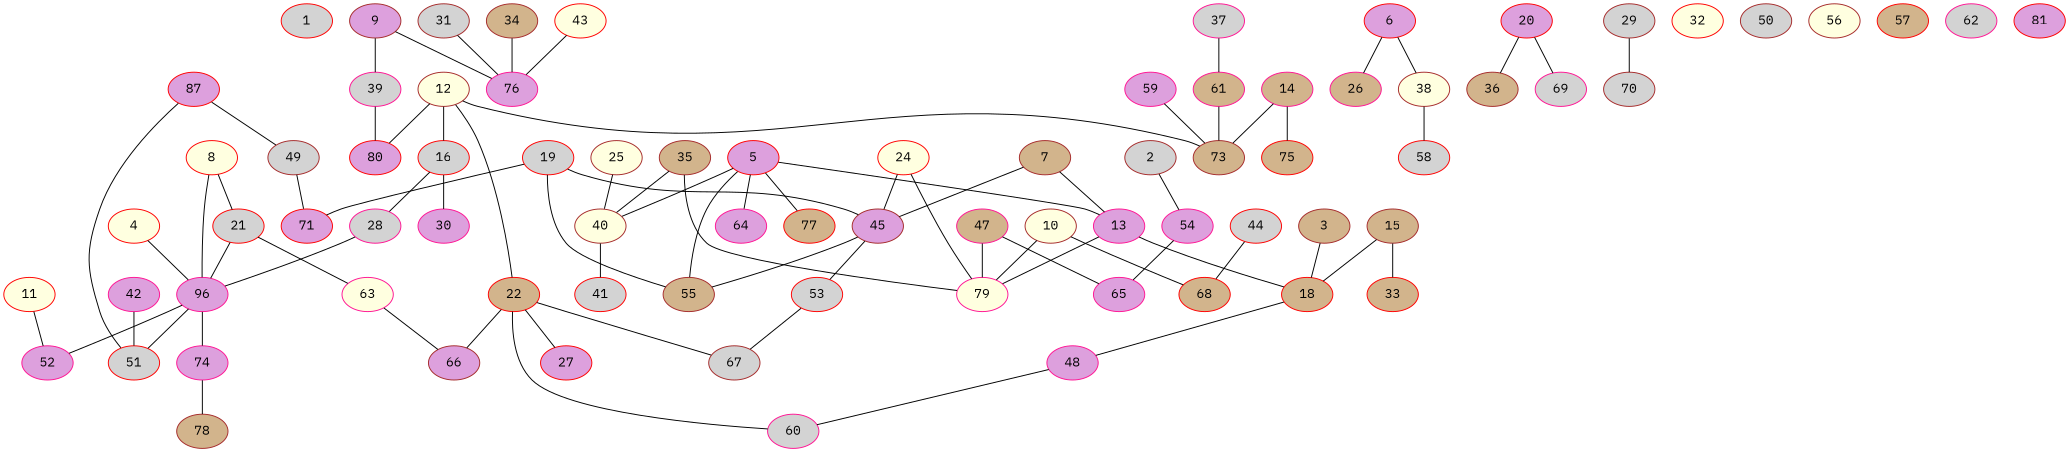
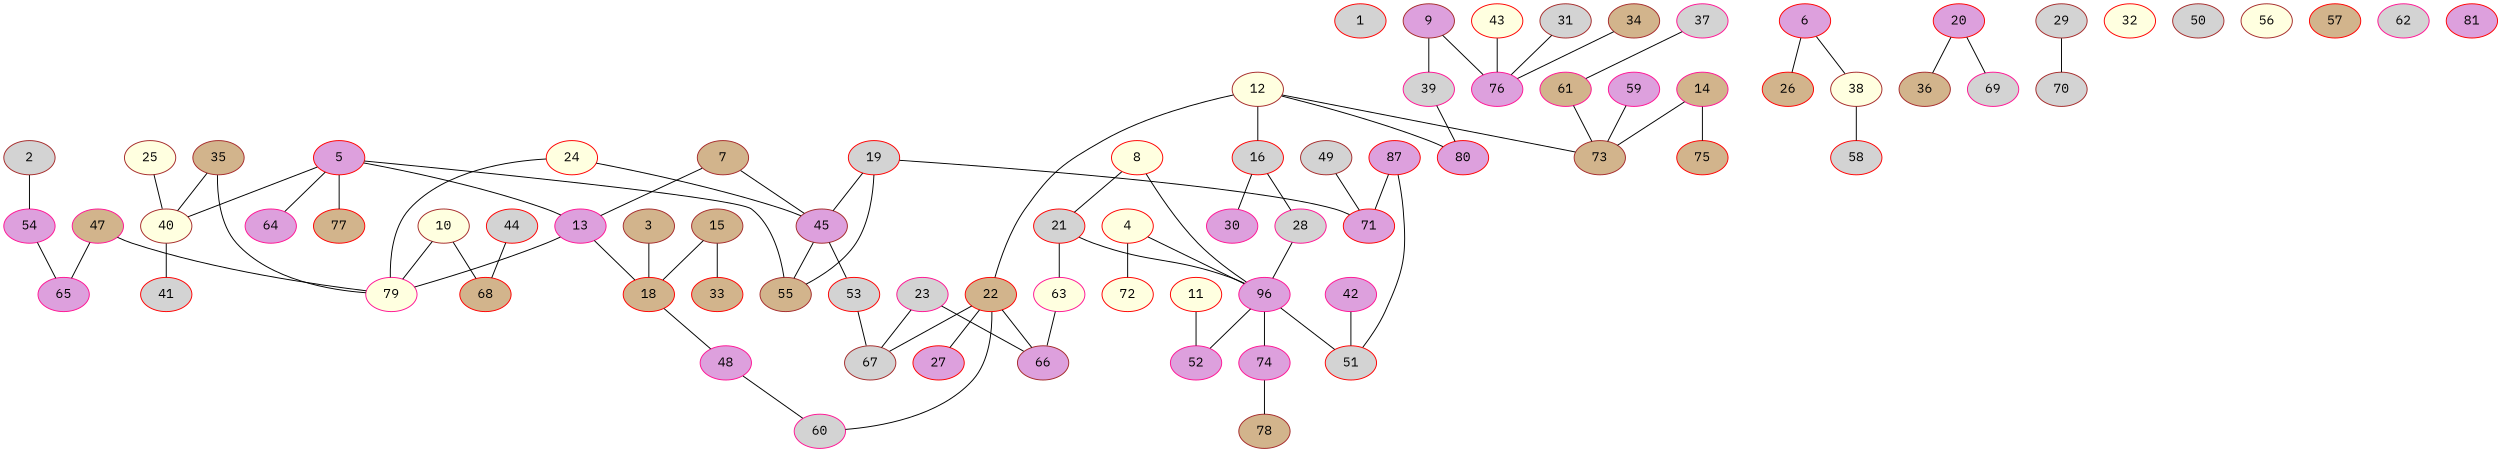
(1356, 89) -> (1788, 89)
(244, 124) -> (1382, 192)
none -> (922, 294)
none -> (1128, 294)
